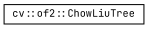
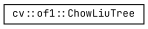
(74, 14) -> (74, 14)
